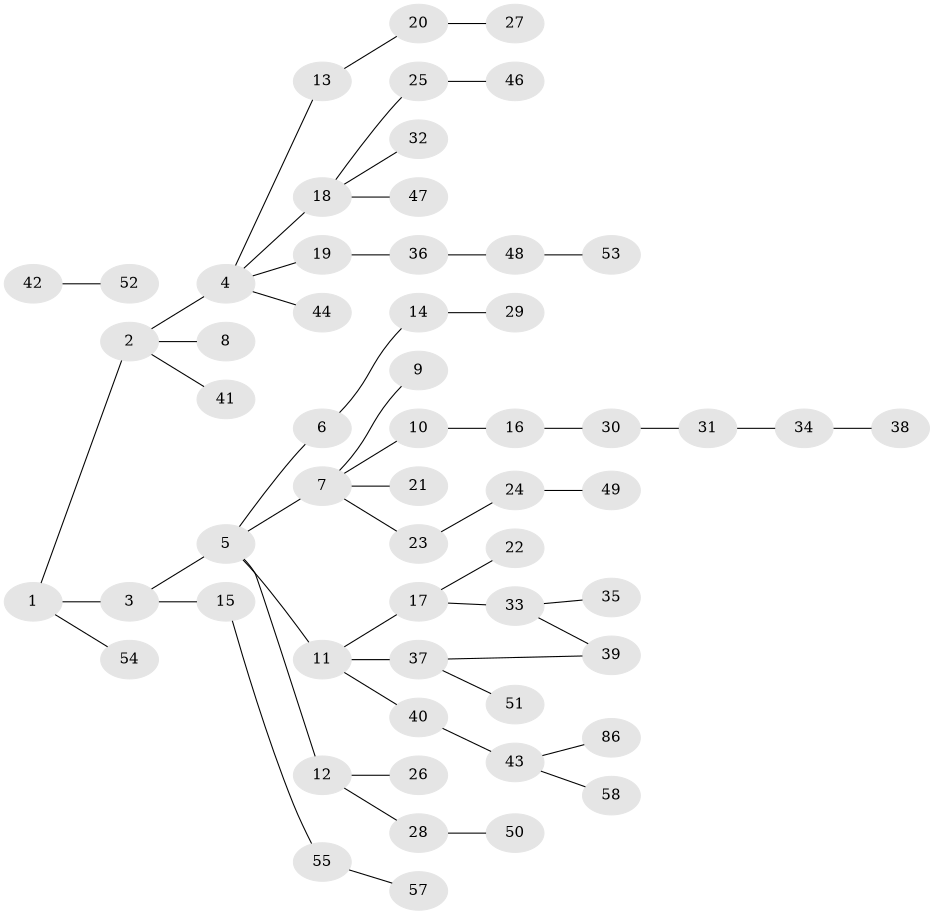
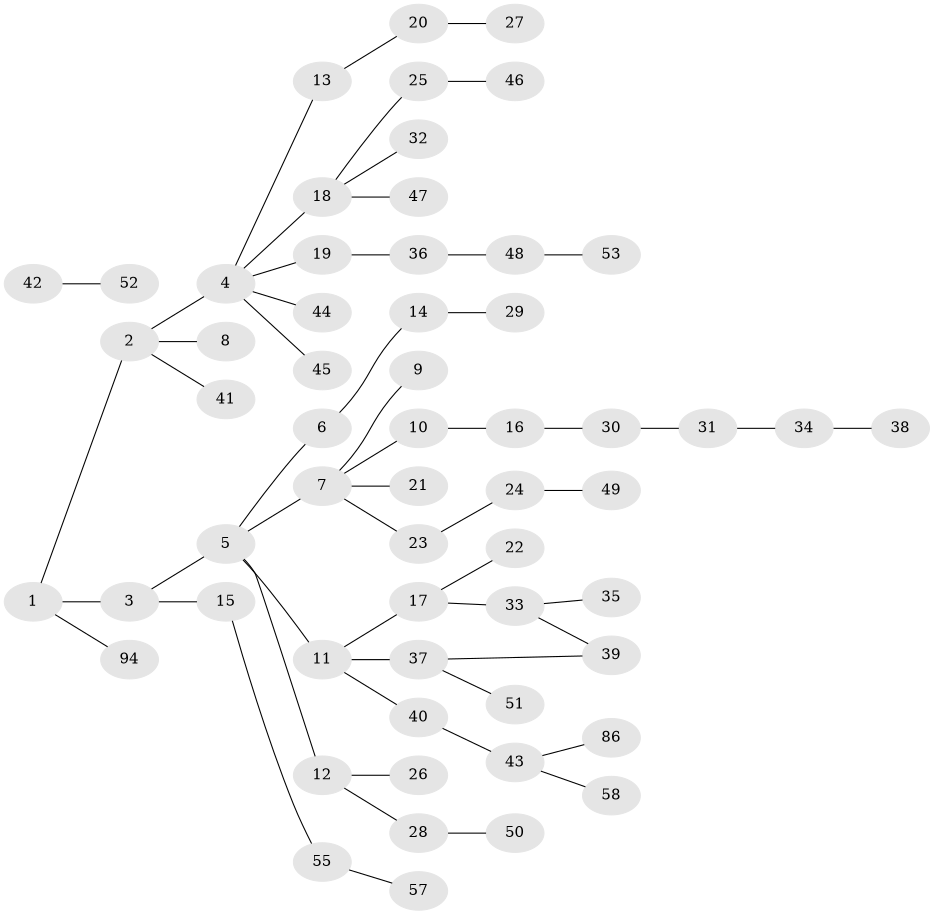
none -> (322, 371)
(130, 660) -> (130, 660)
